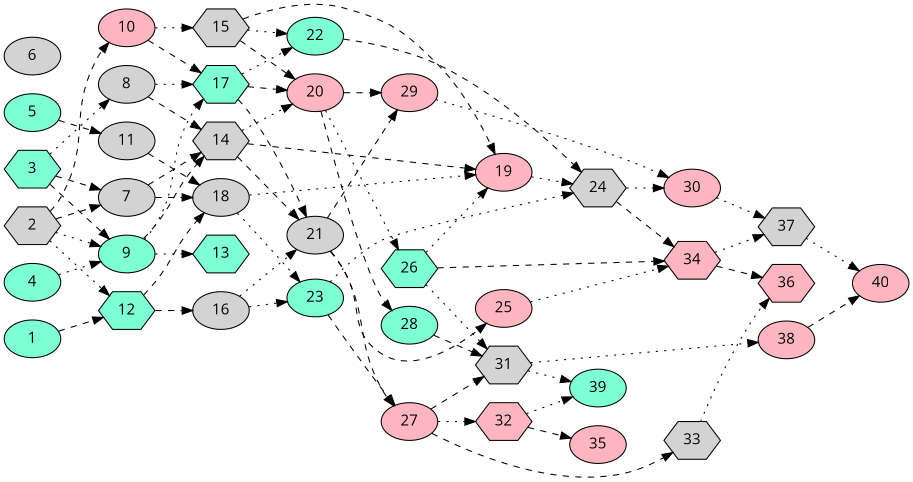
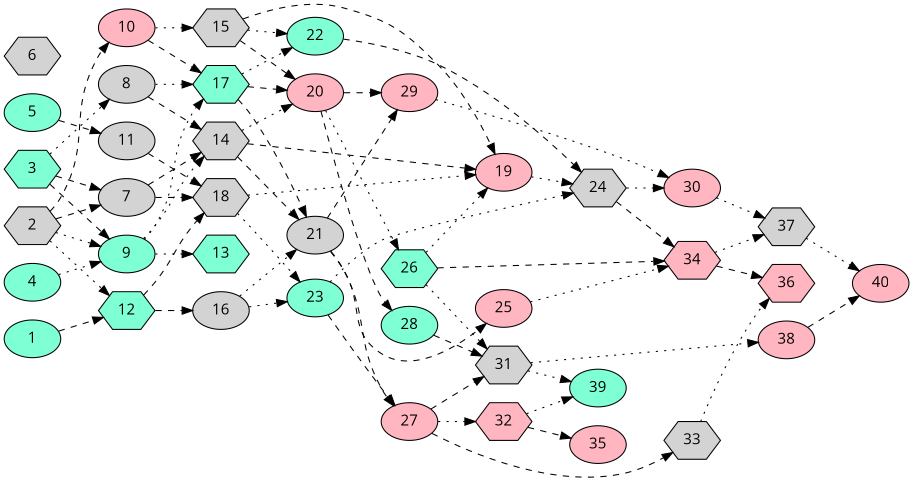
(32, 56) -> (32, 56)
(178, 190) -> (178, 190)
(221, 197) -> (221, 197)
